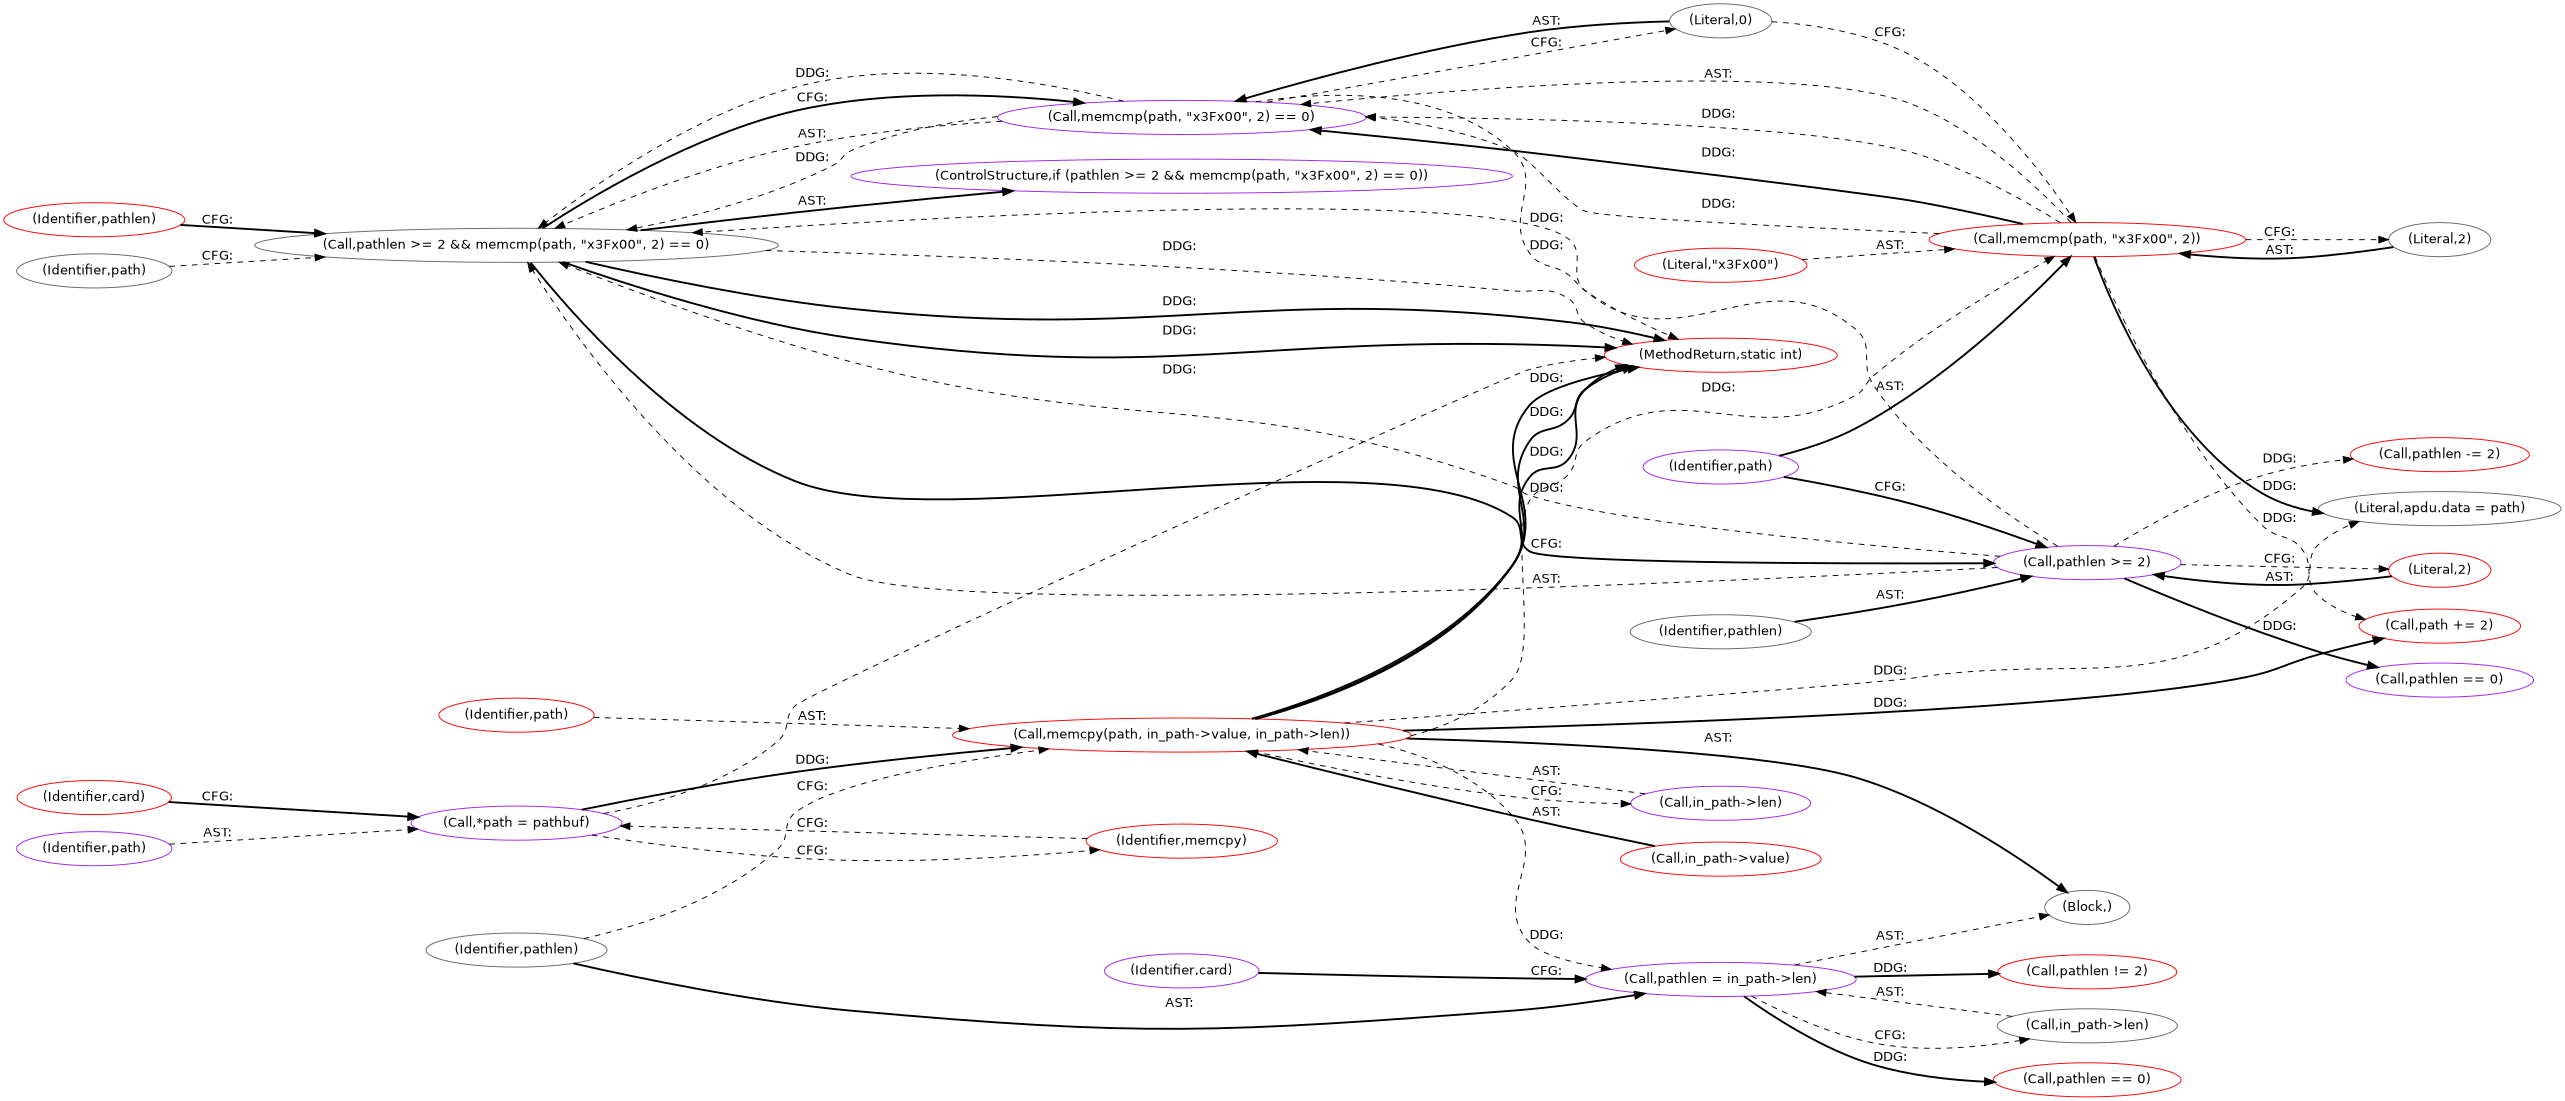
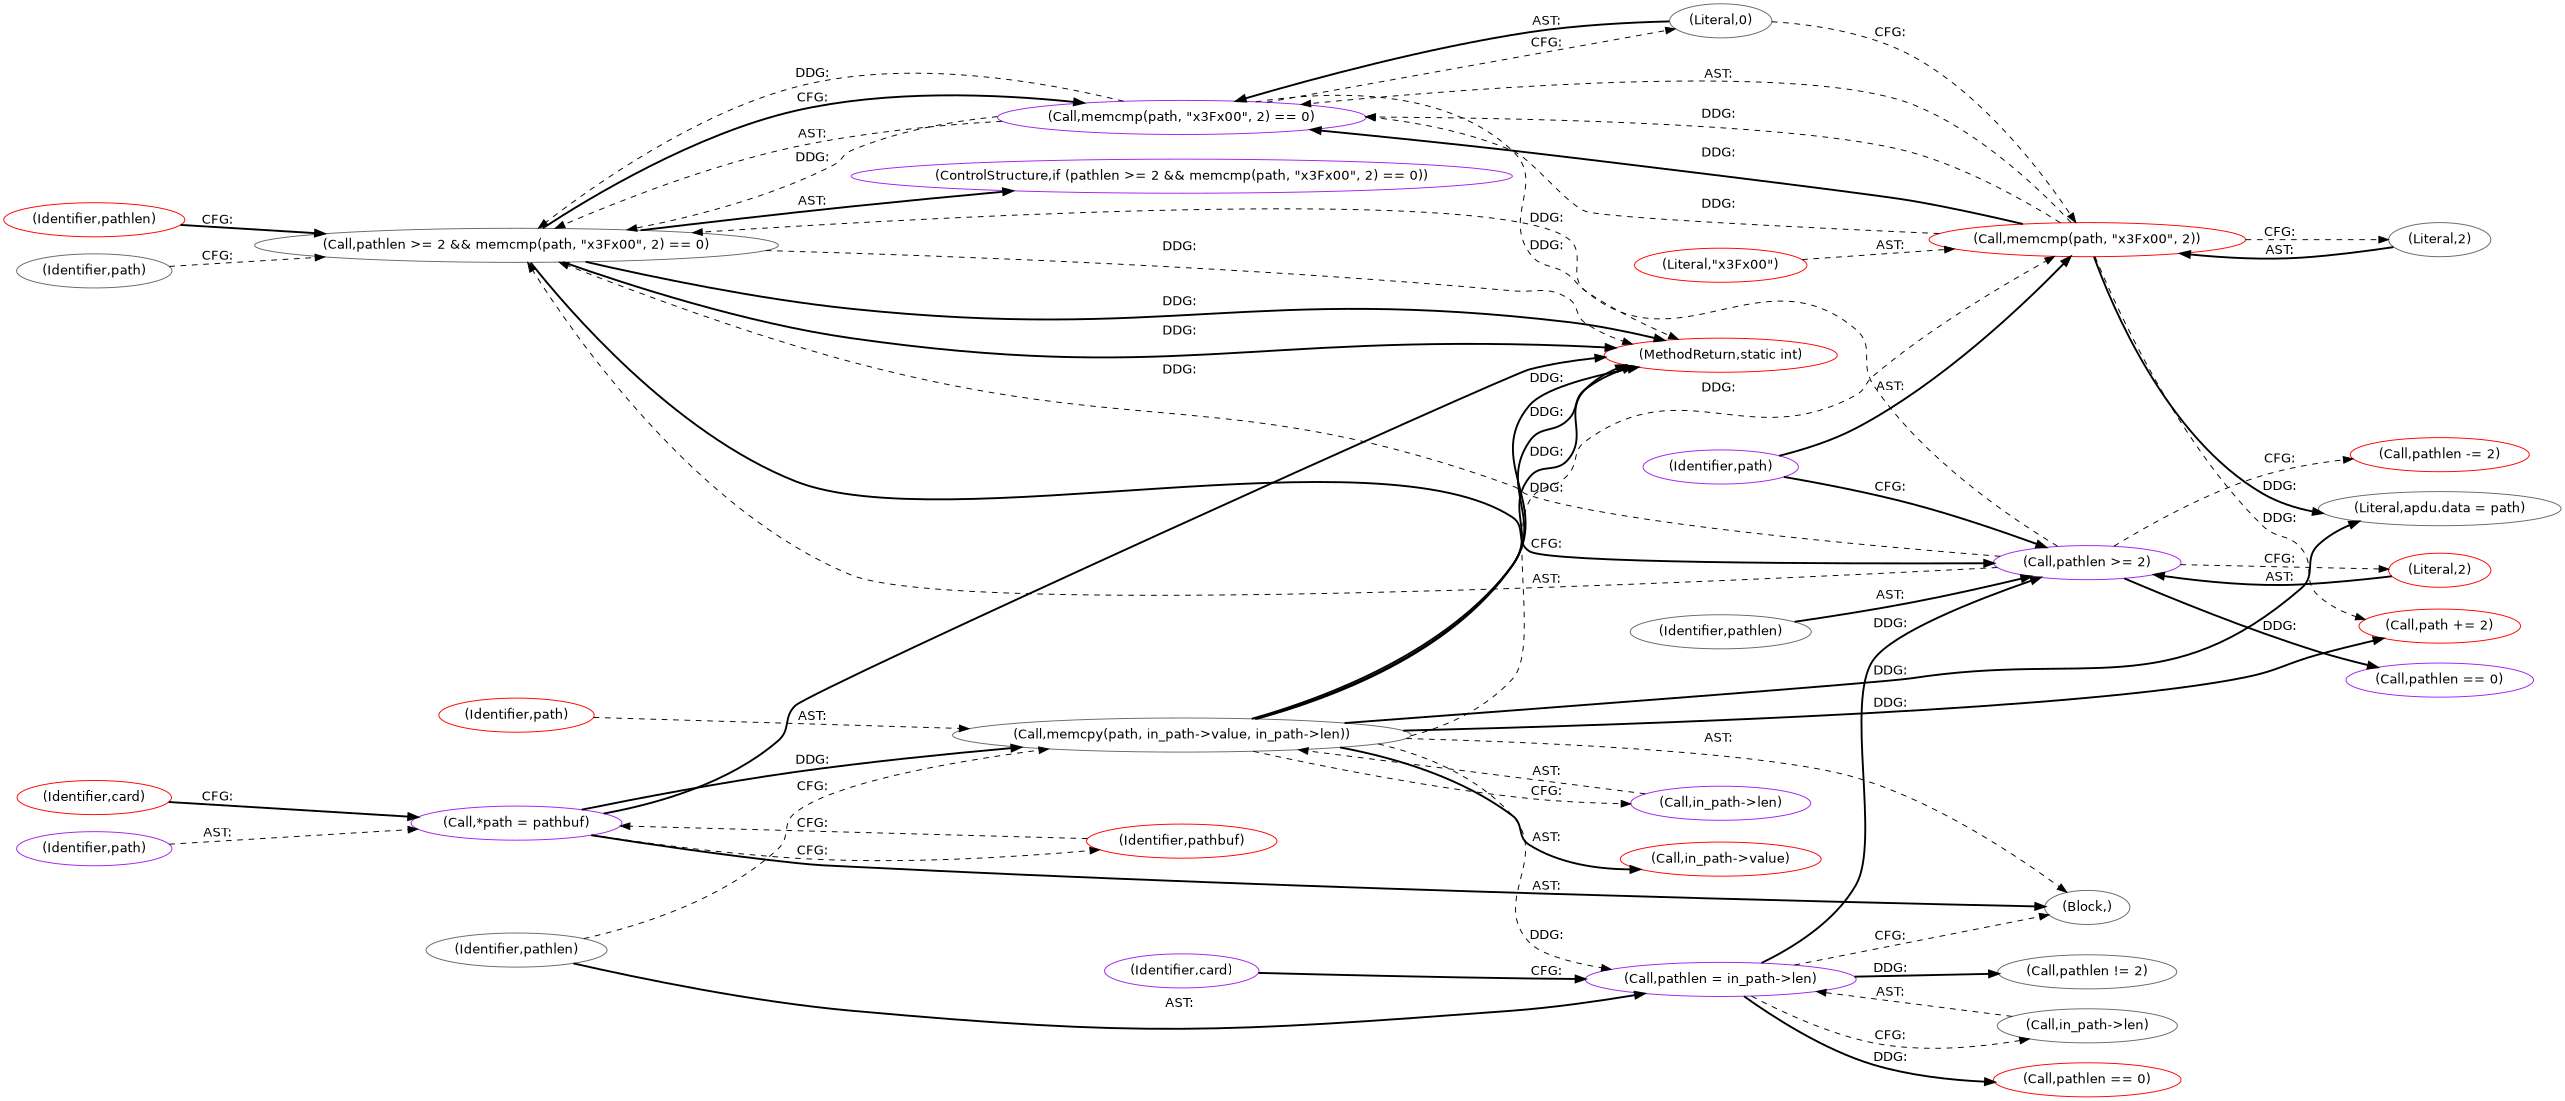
(2282, 459) -> (2282, 459)
(1086, 568) -> (1086, 568)
(1875, 682) -> (1875, 682)
(1182, 735) -> (1182, 735)
none -> (1862, 745)
(1747, 759) -> (1747, 759)
(1455, 802) -> (1457, 783)
(1182, 841) -> (1182, 841)
none -> (1312, 886)
(1893, 936) -> (1893, 936)
(2087, 972) -> (2087, 972)
